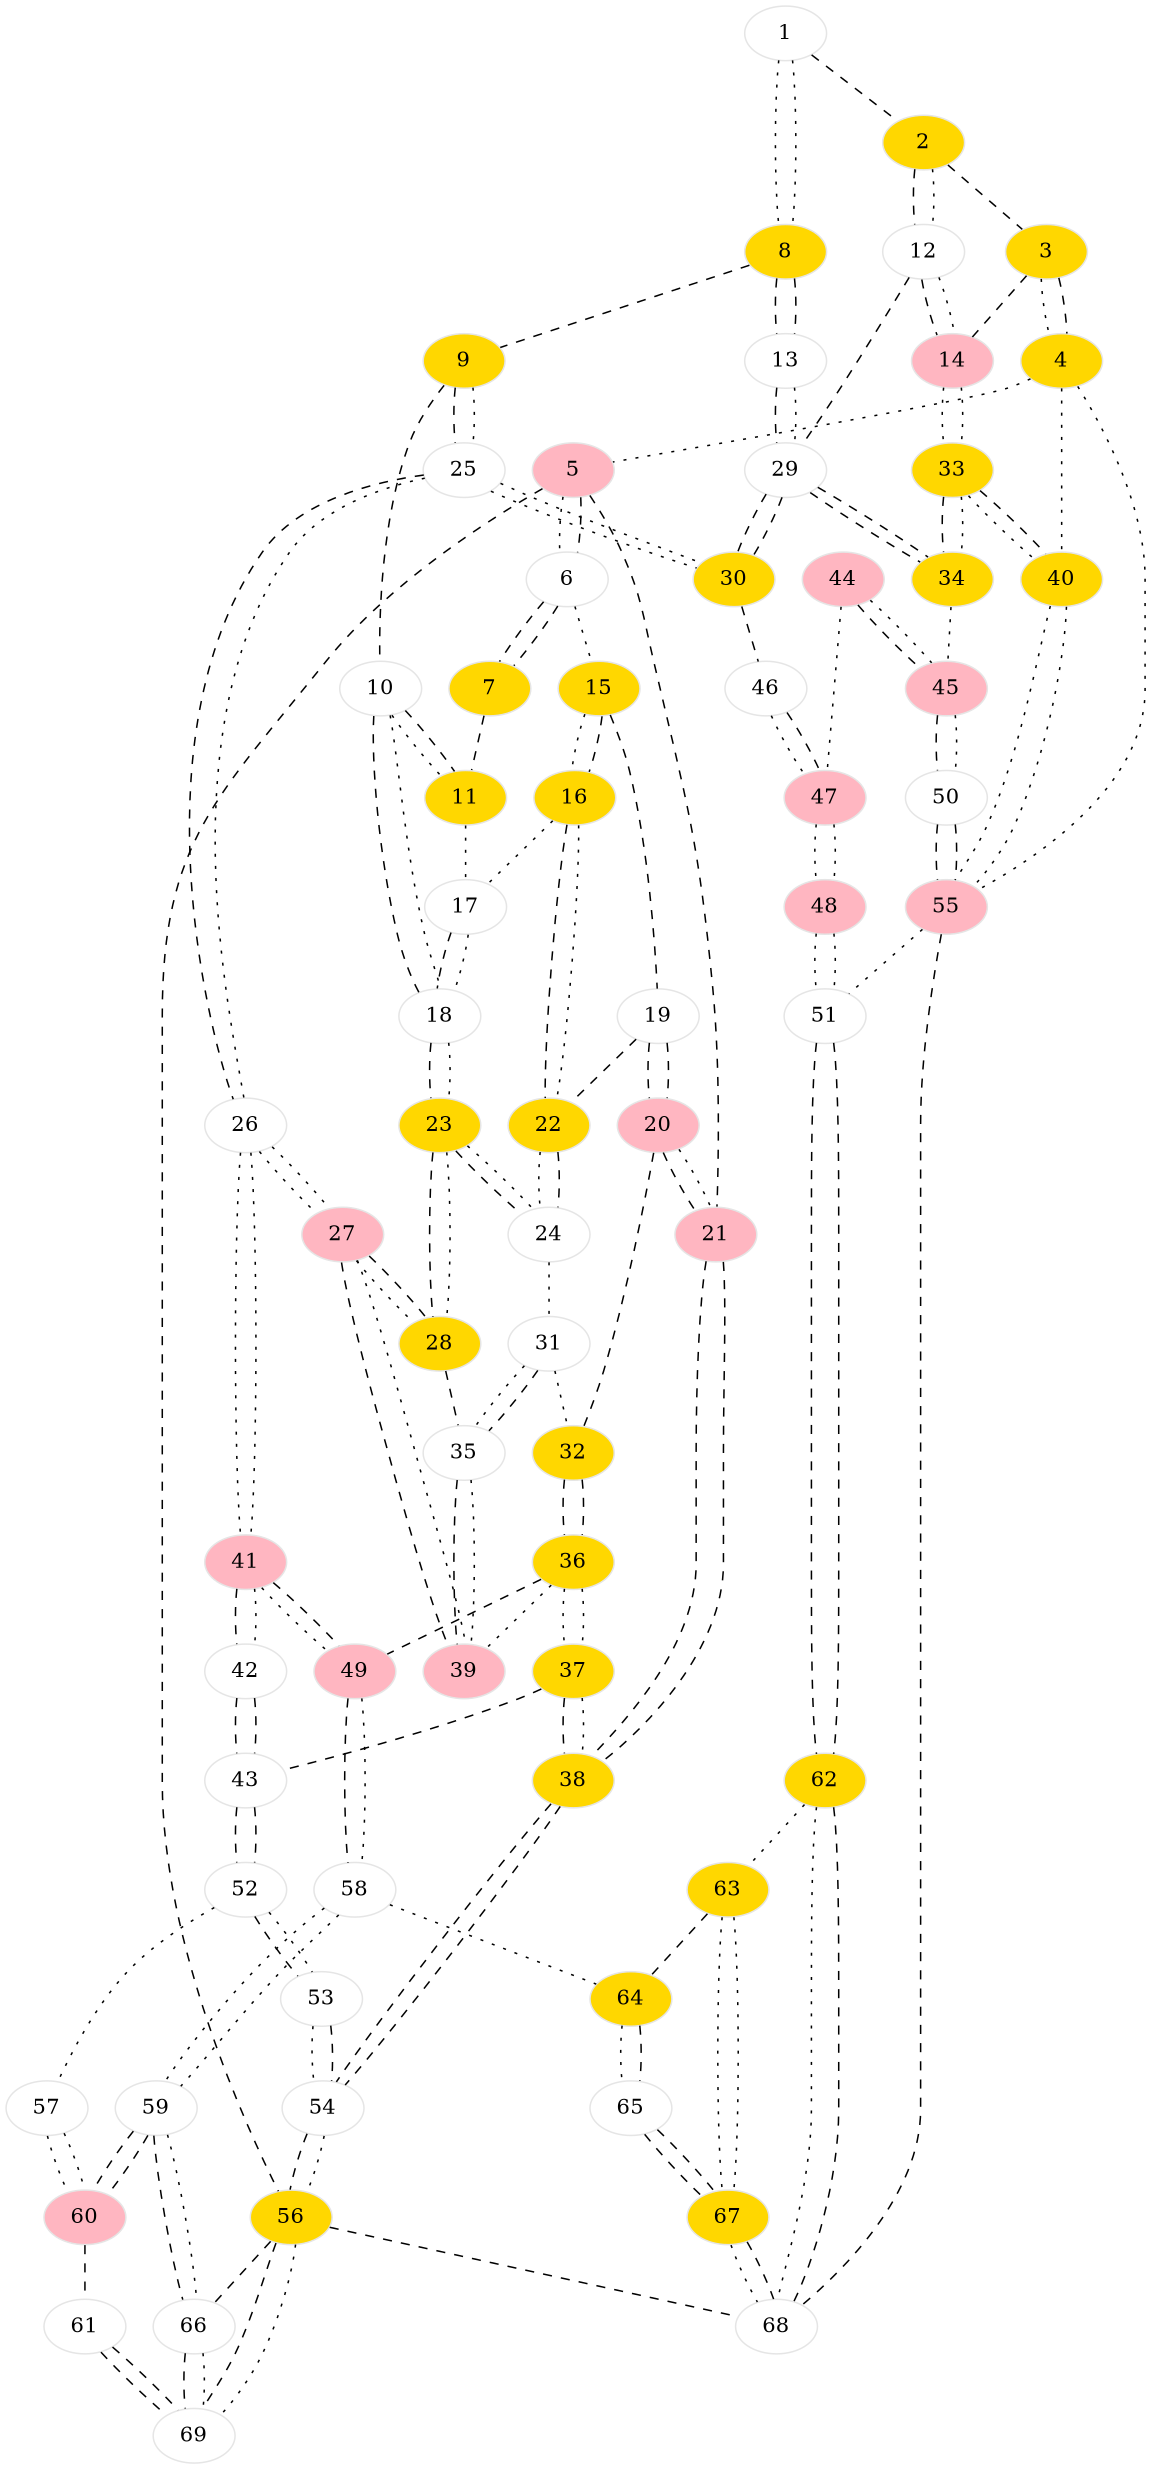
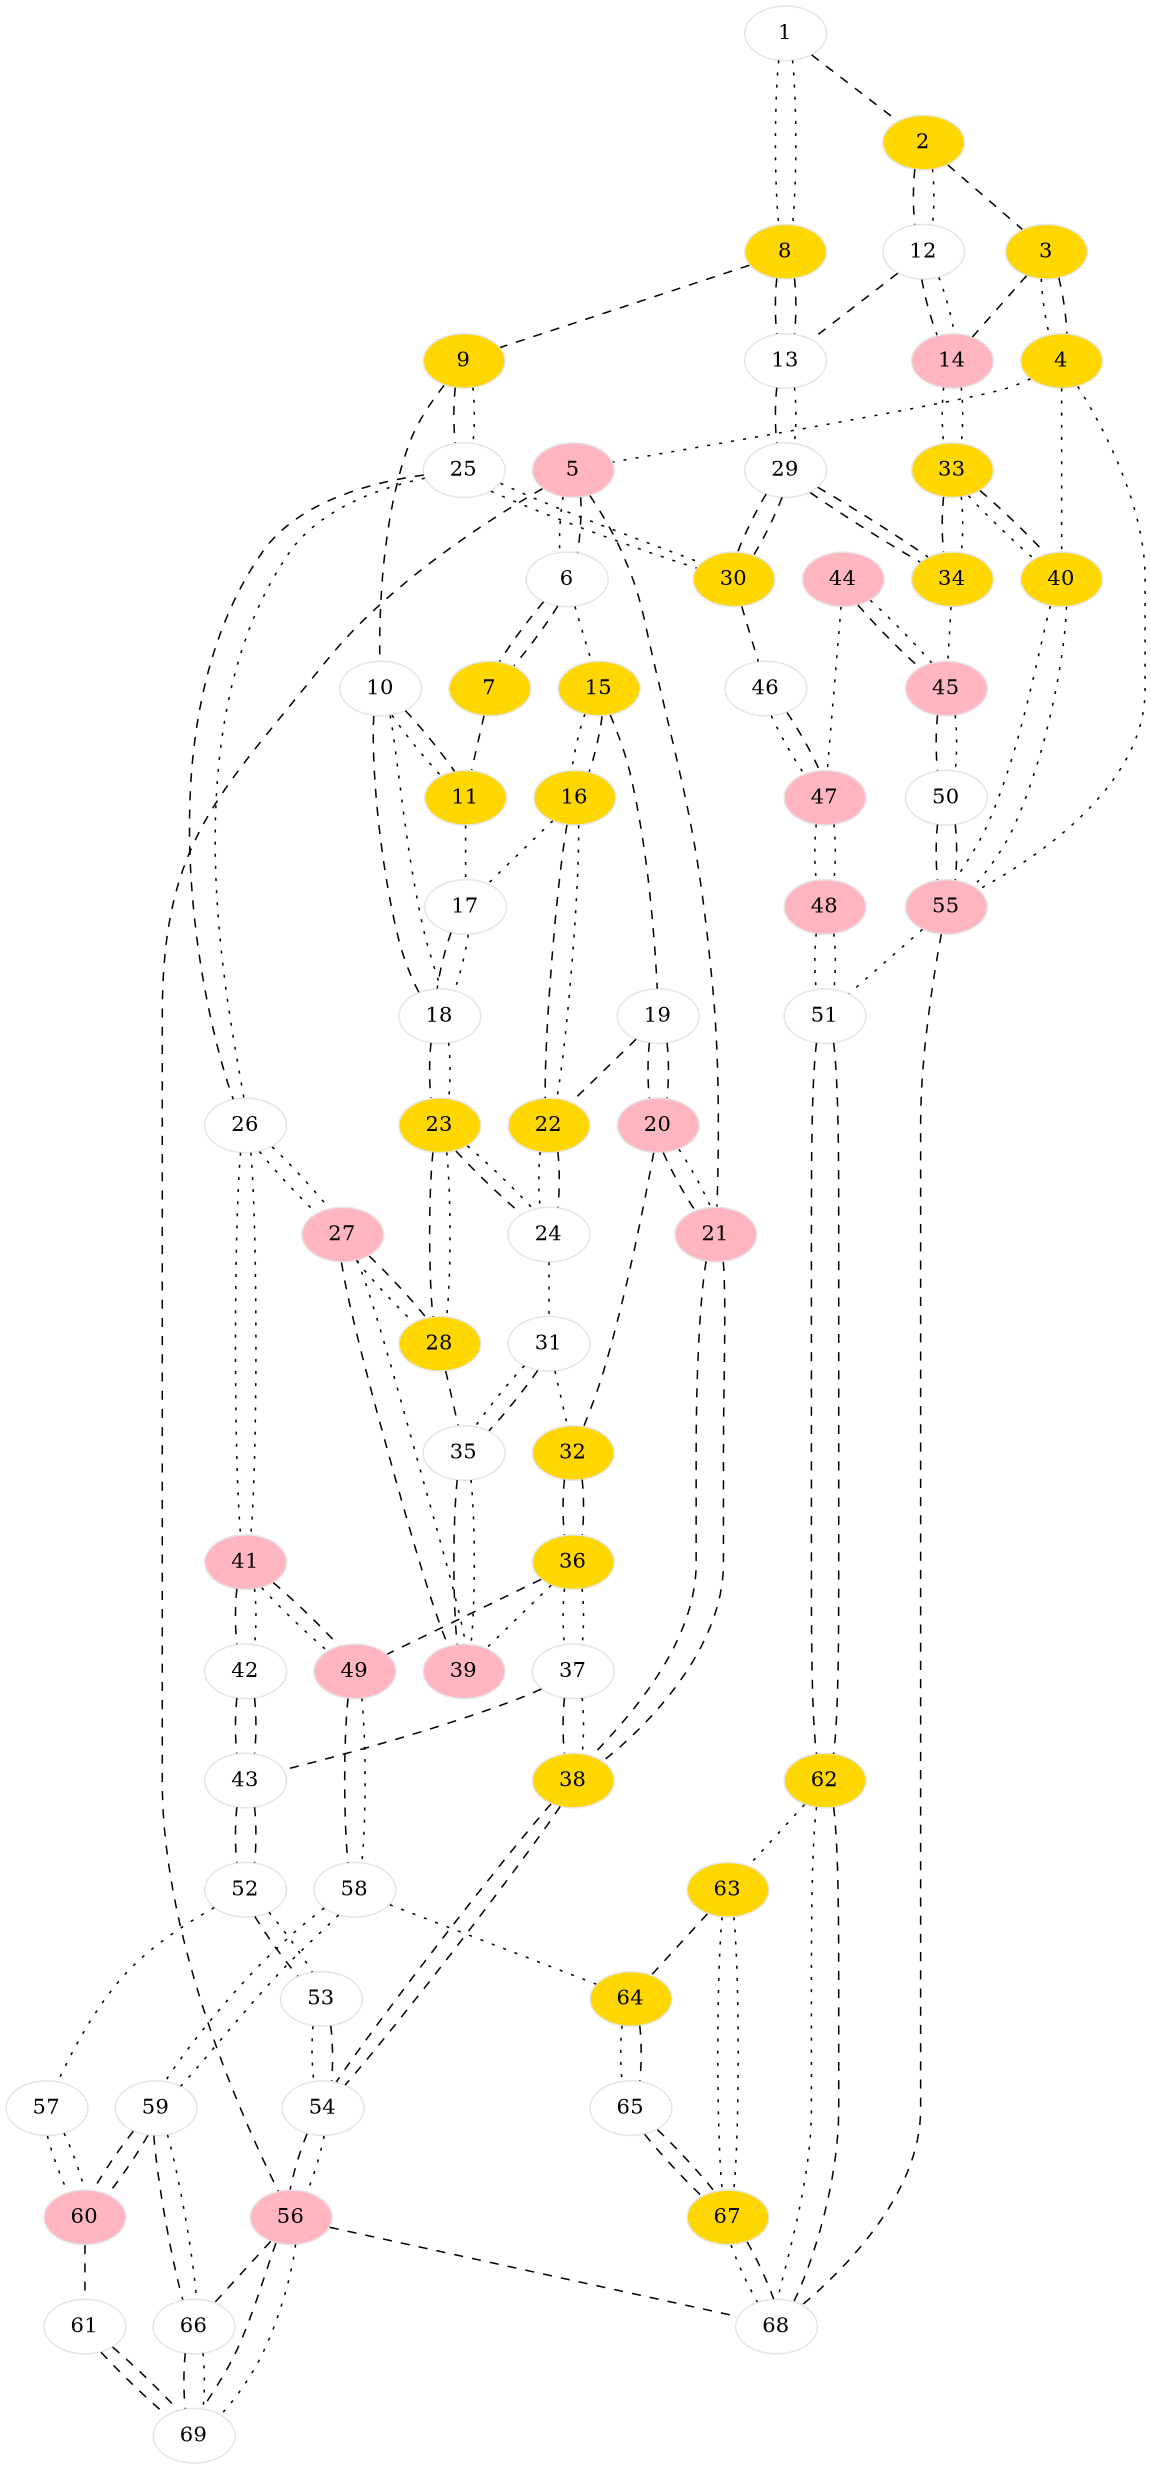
(857, 362) -> (855, 306)
(573, 1671) -> (573, 1671)
(291, 2217) -> (291, 2217)
